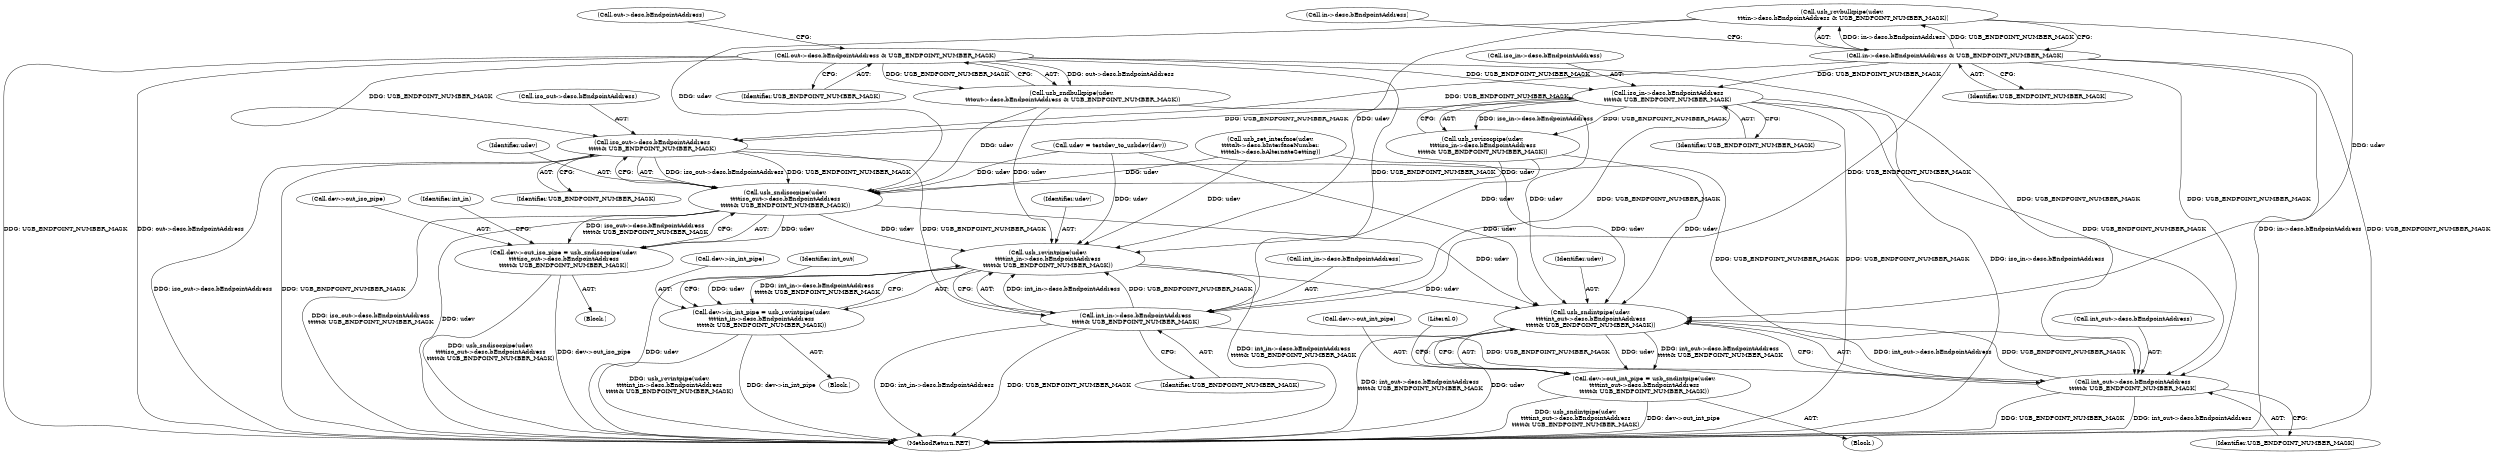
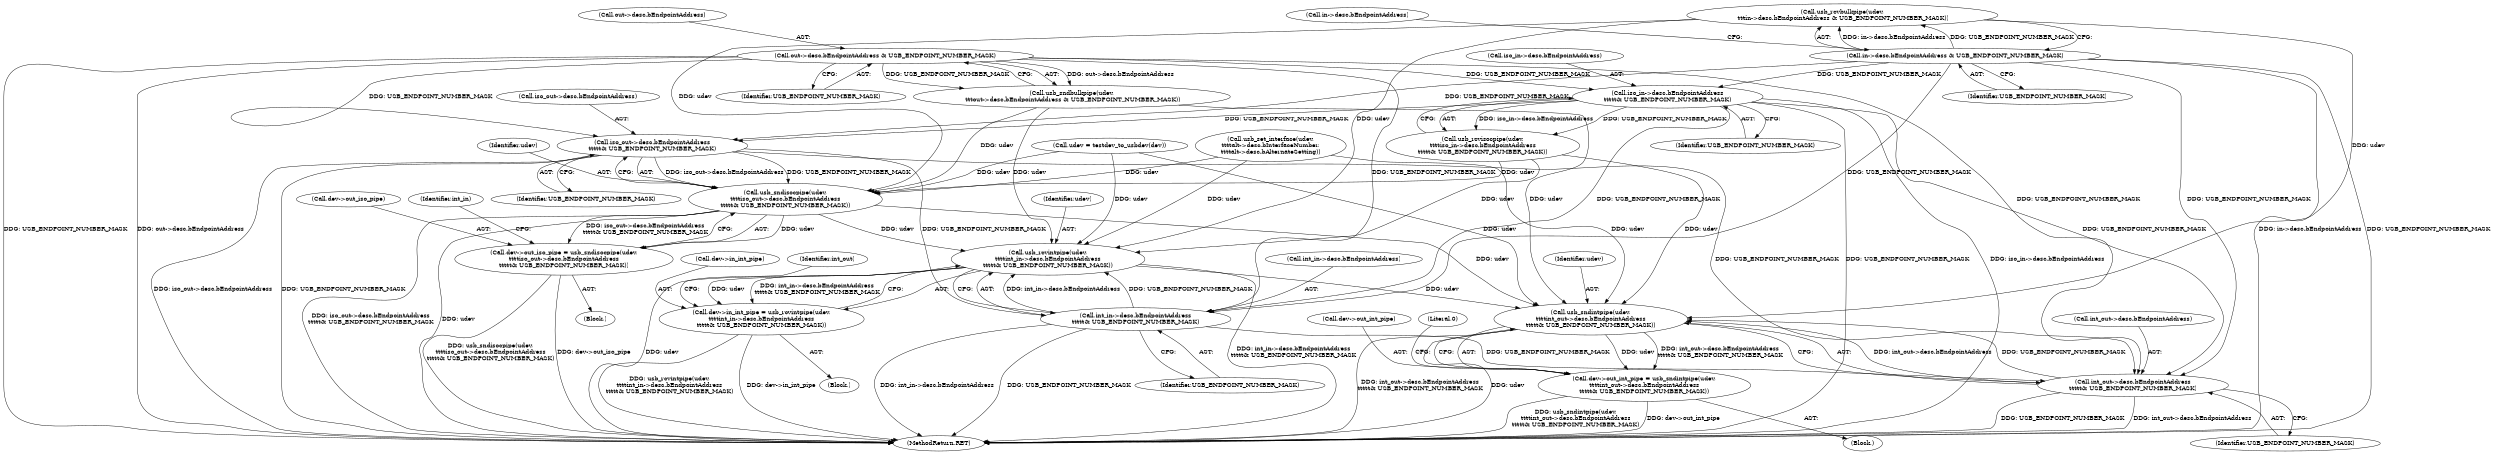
(805, 37) -> (805, 37)
